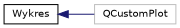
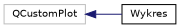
(81, 14) -> (109, 14)
